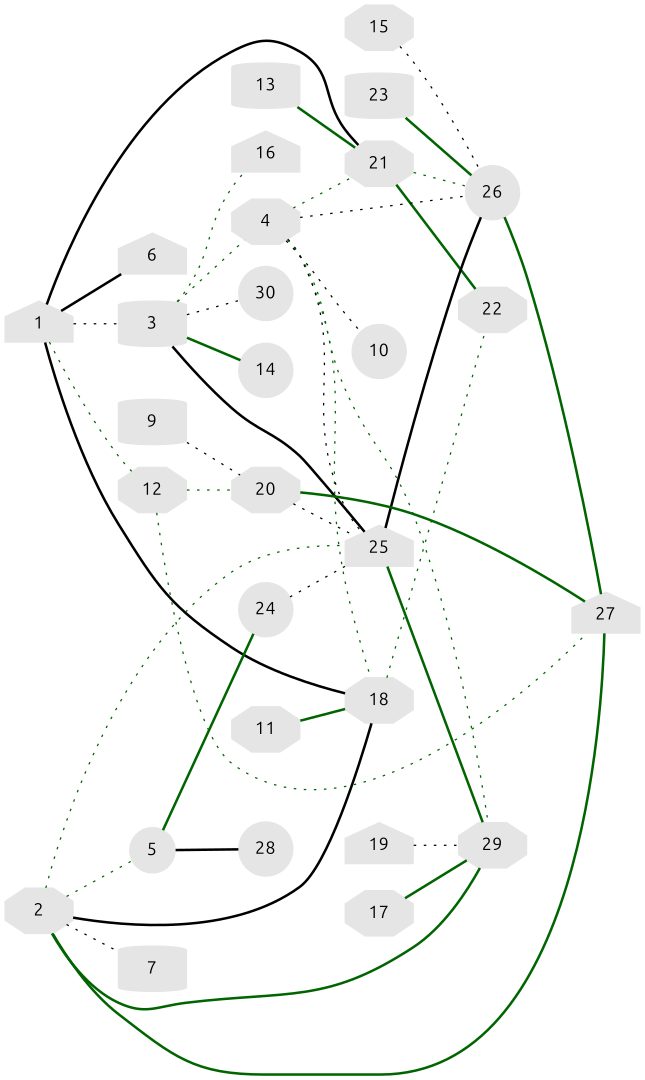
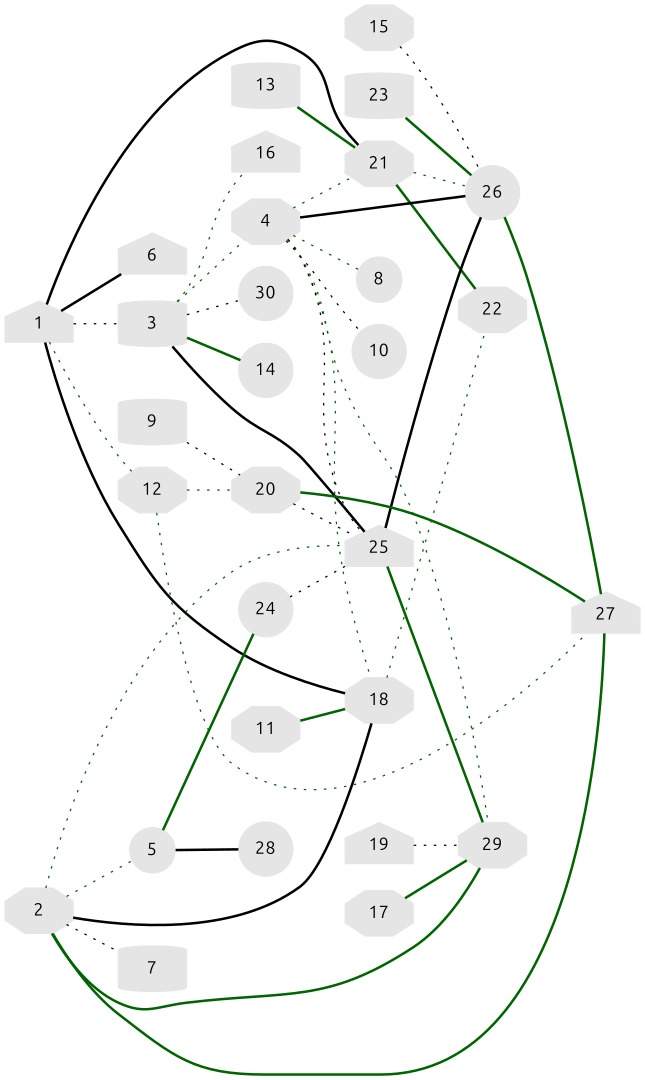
(383, 207) -> (383, 207)
none -> (379, 280)
